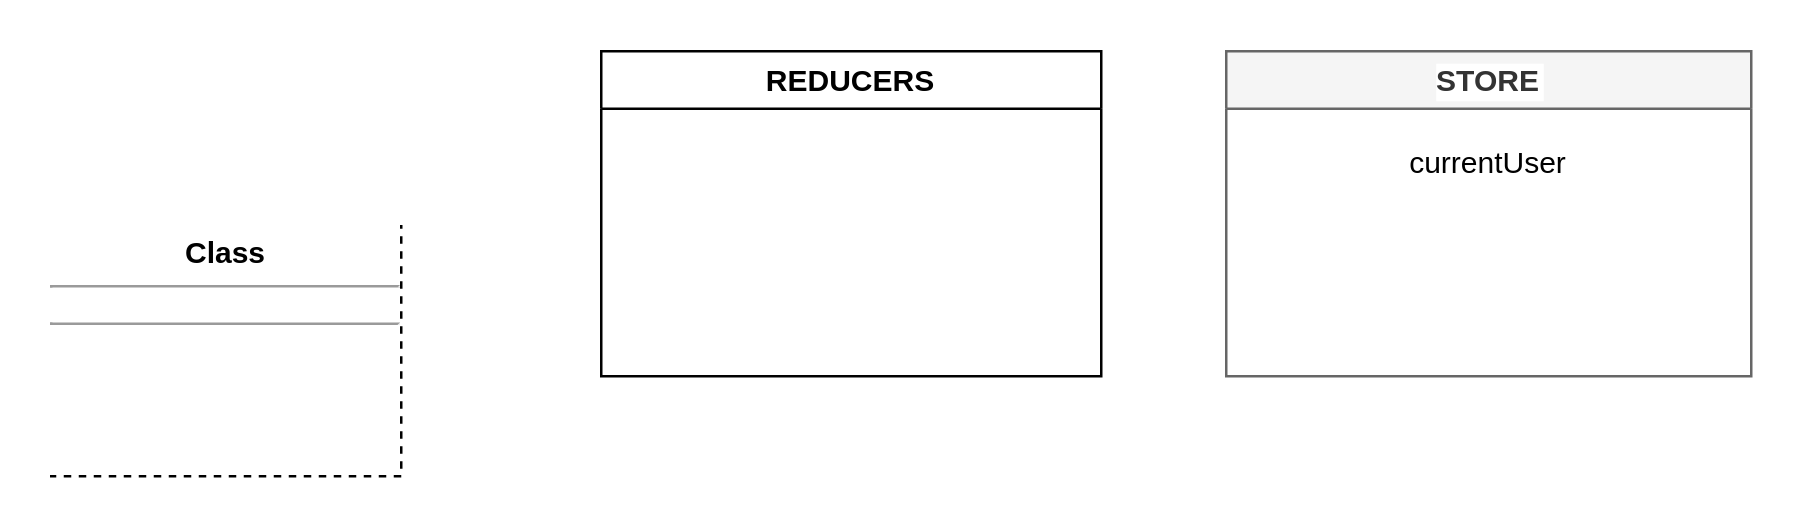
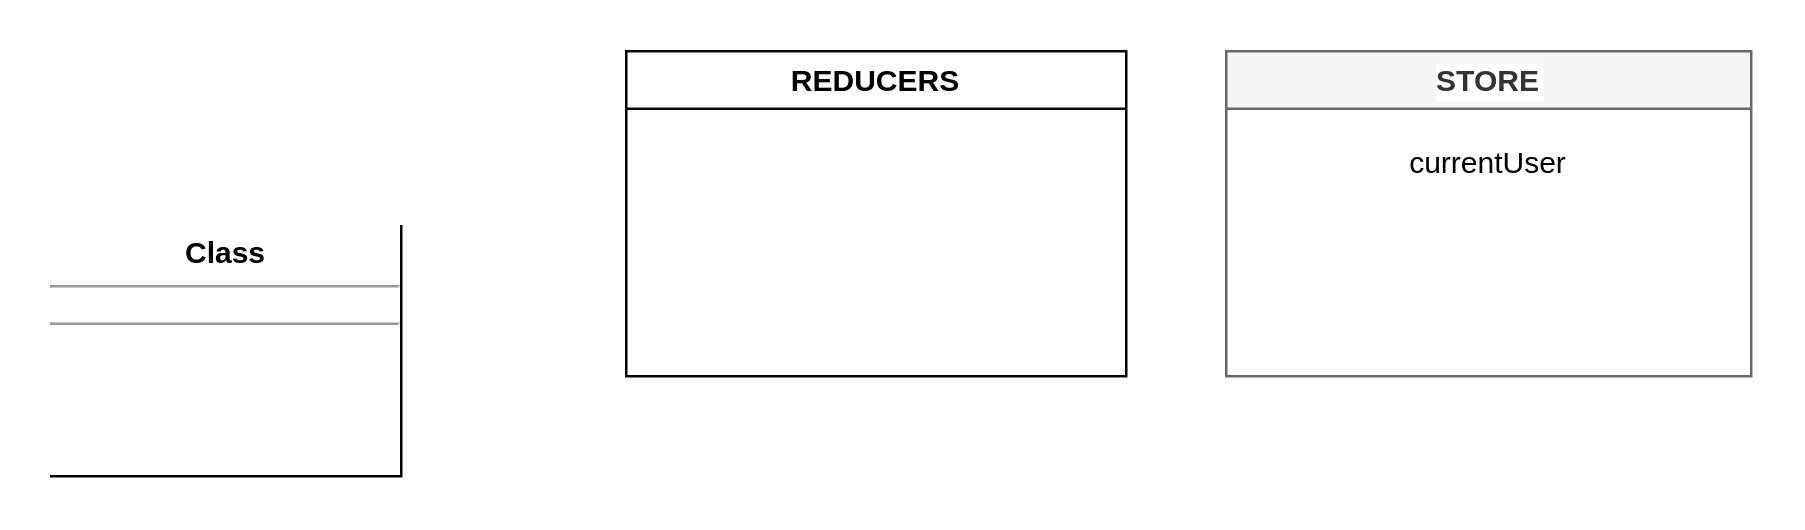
(851, 214) -> (876, 214)
(226, 351) -> (226, 351)
